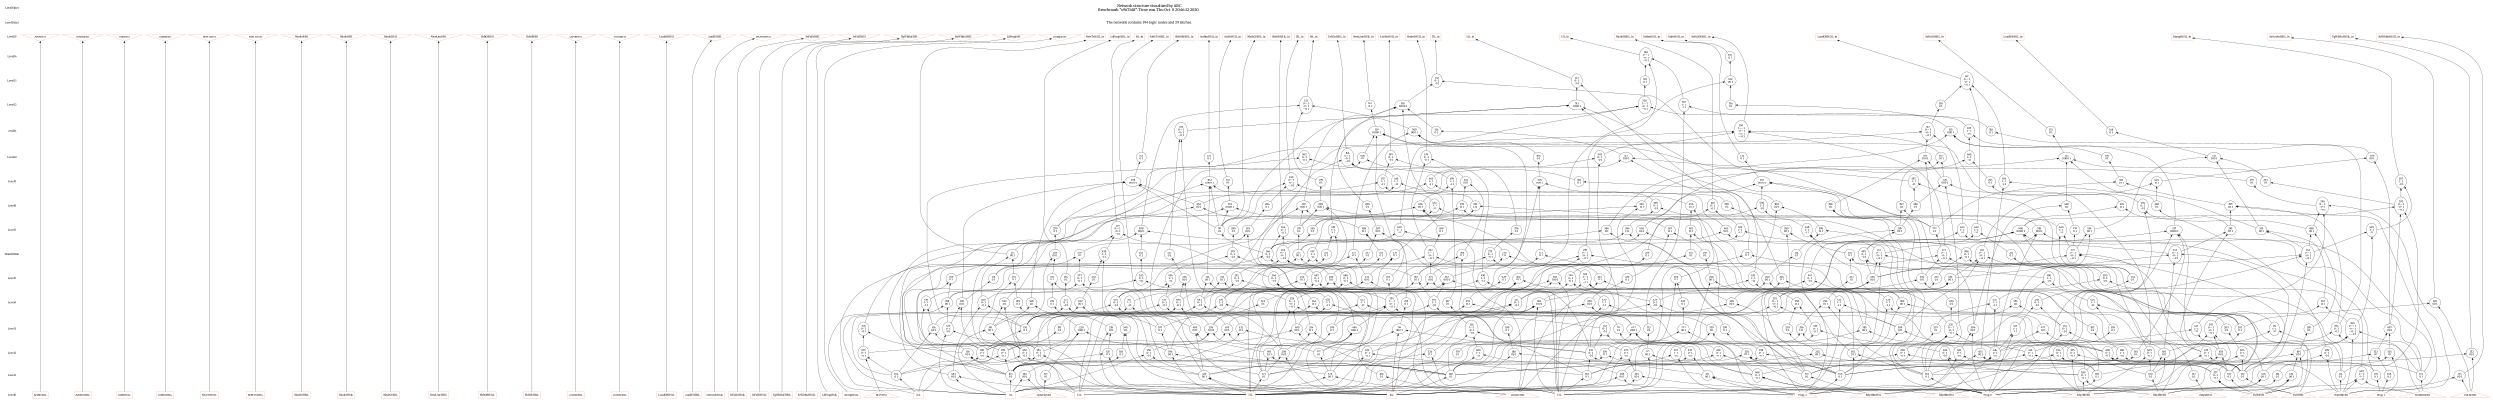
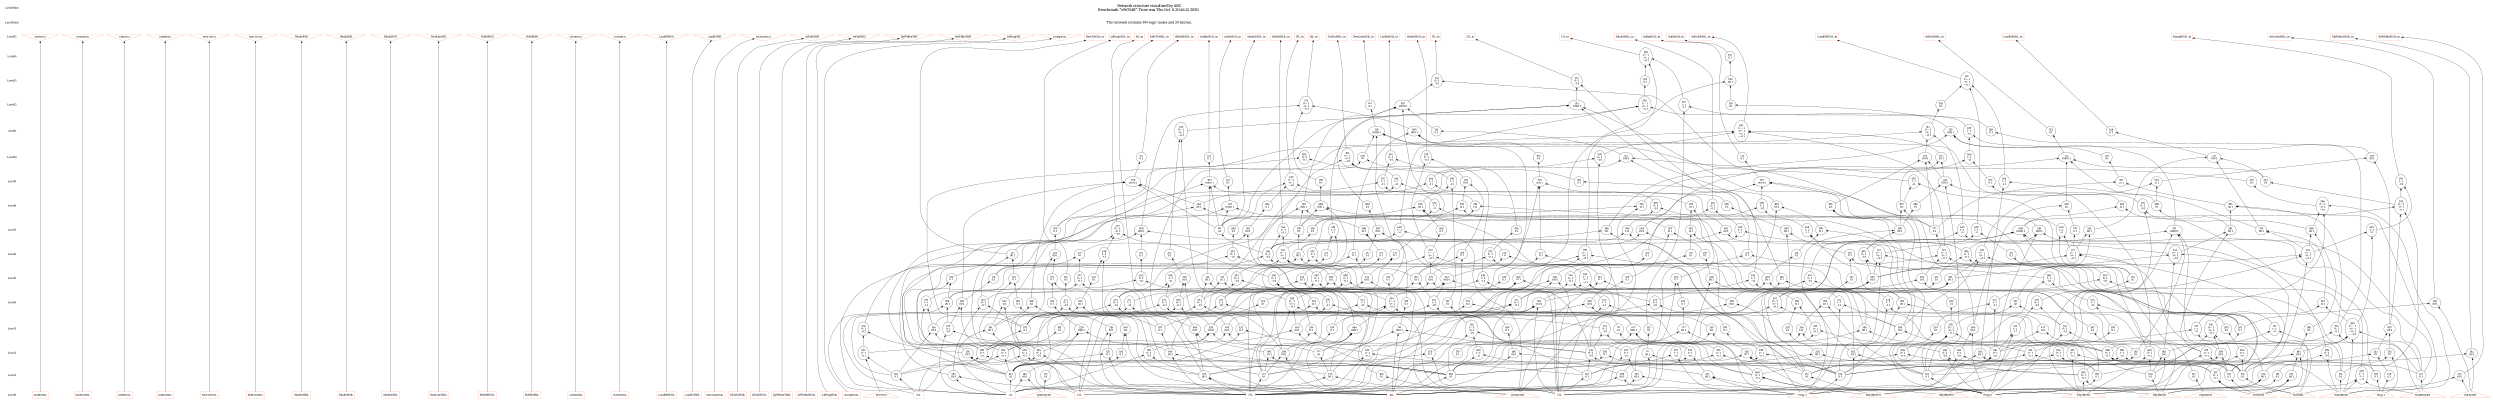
(1915, 196) -> (1907, 195)
(12, 254) -> (12, 254)
